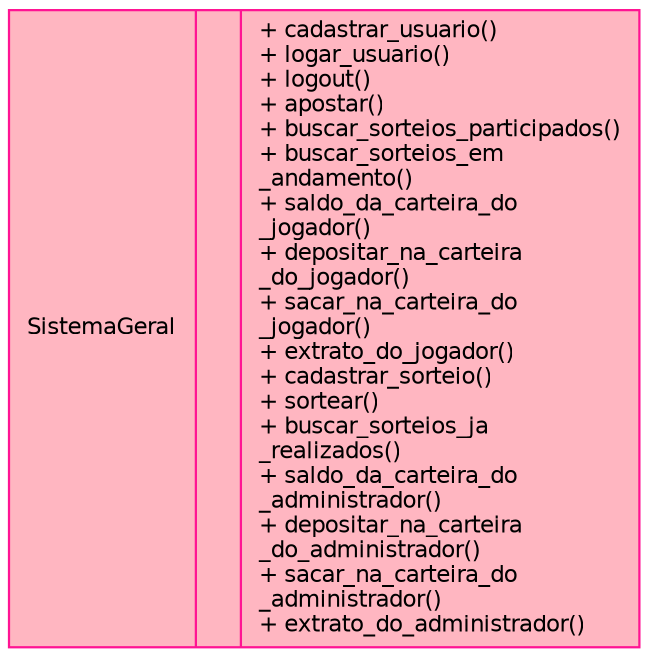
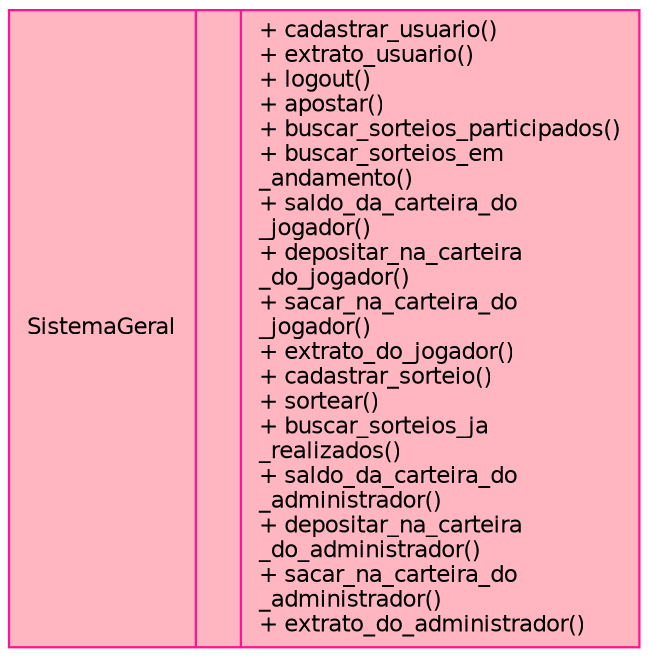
(355, 55) -> (367, 55)
